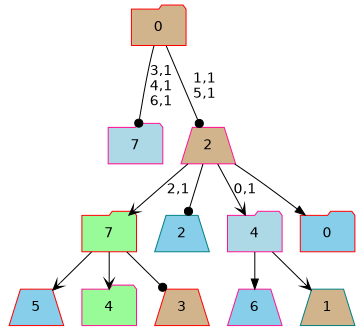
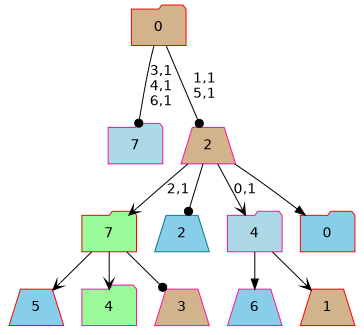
(182, 307) -> (182, 307)
(328, 307) -> (328, 307)
